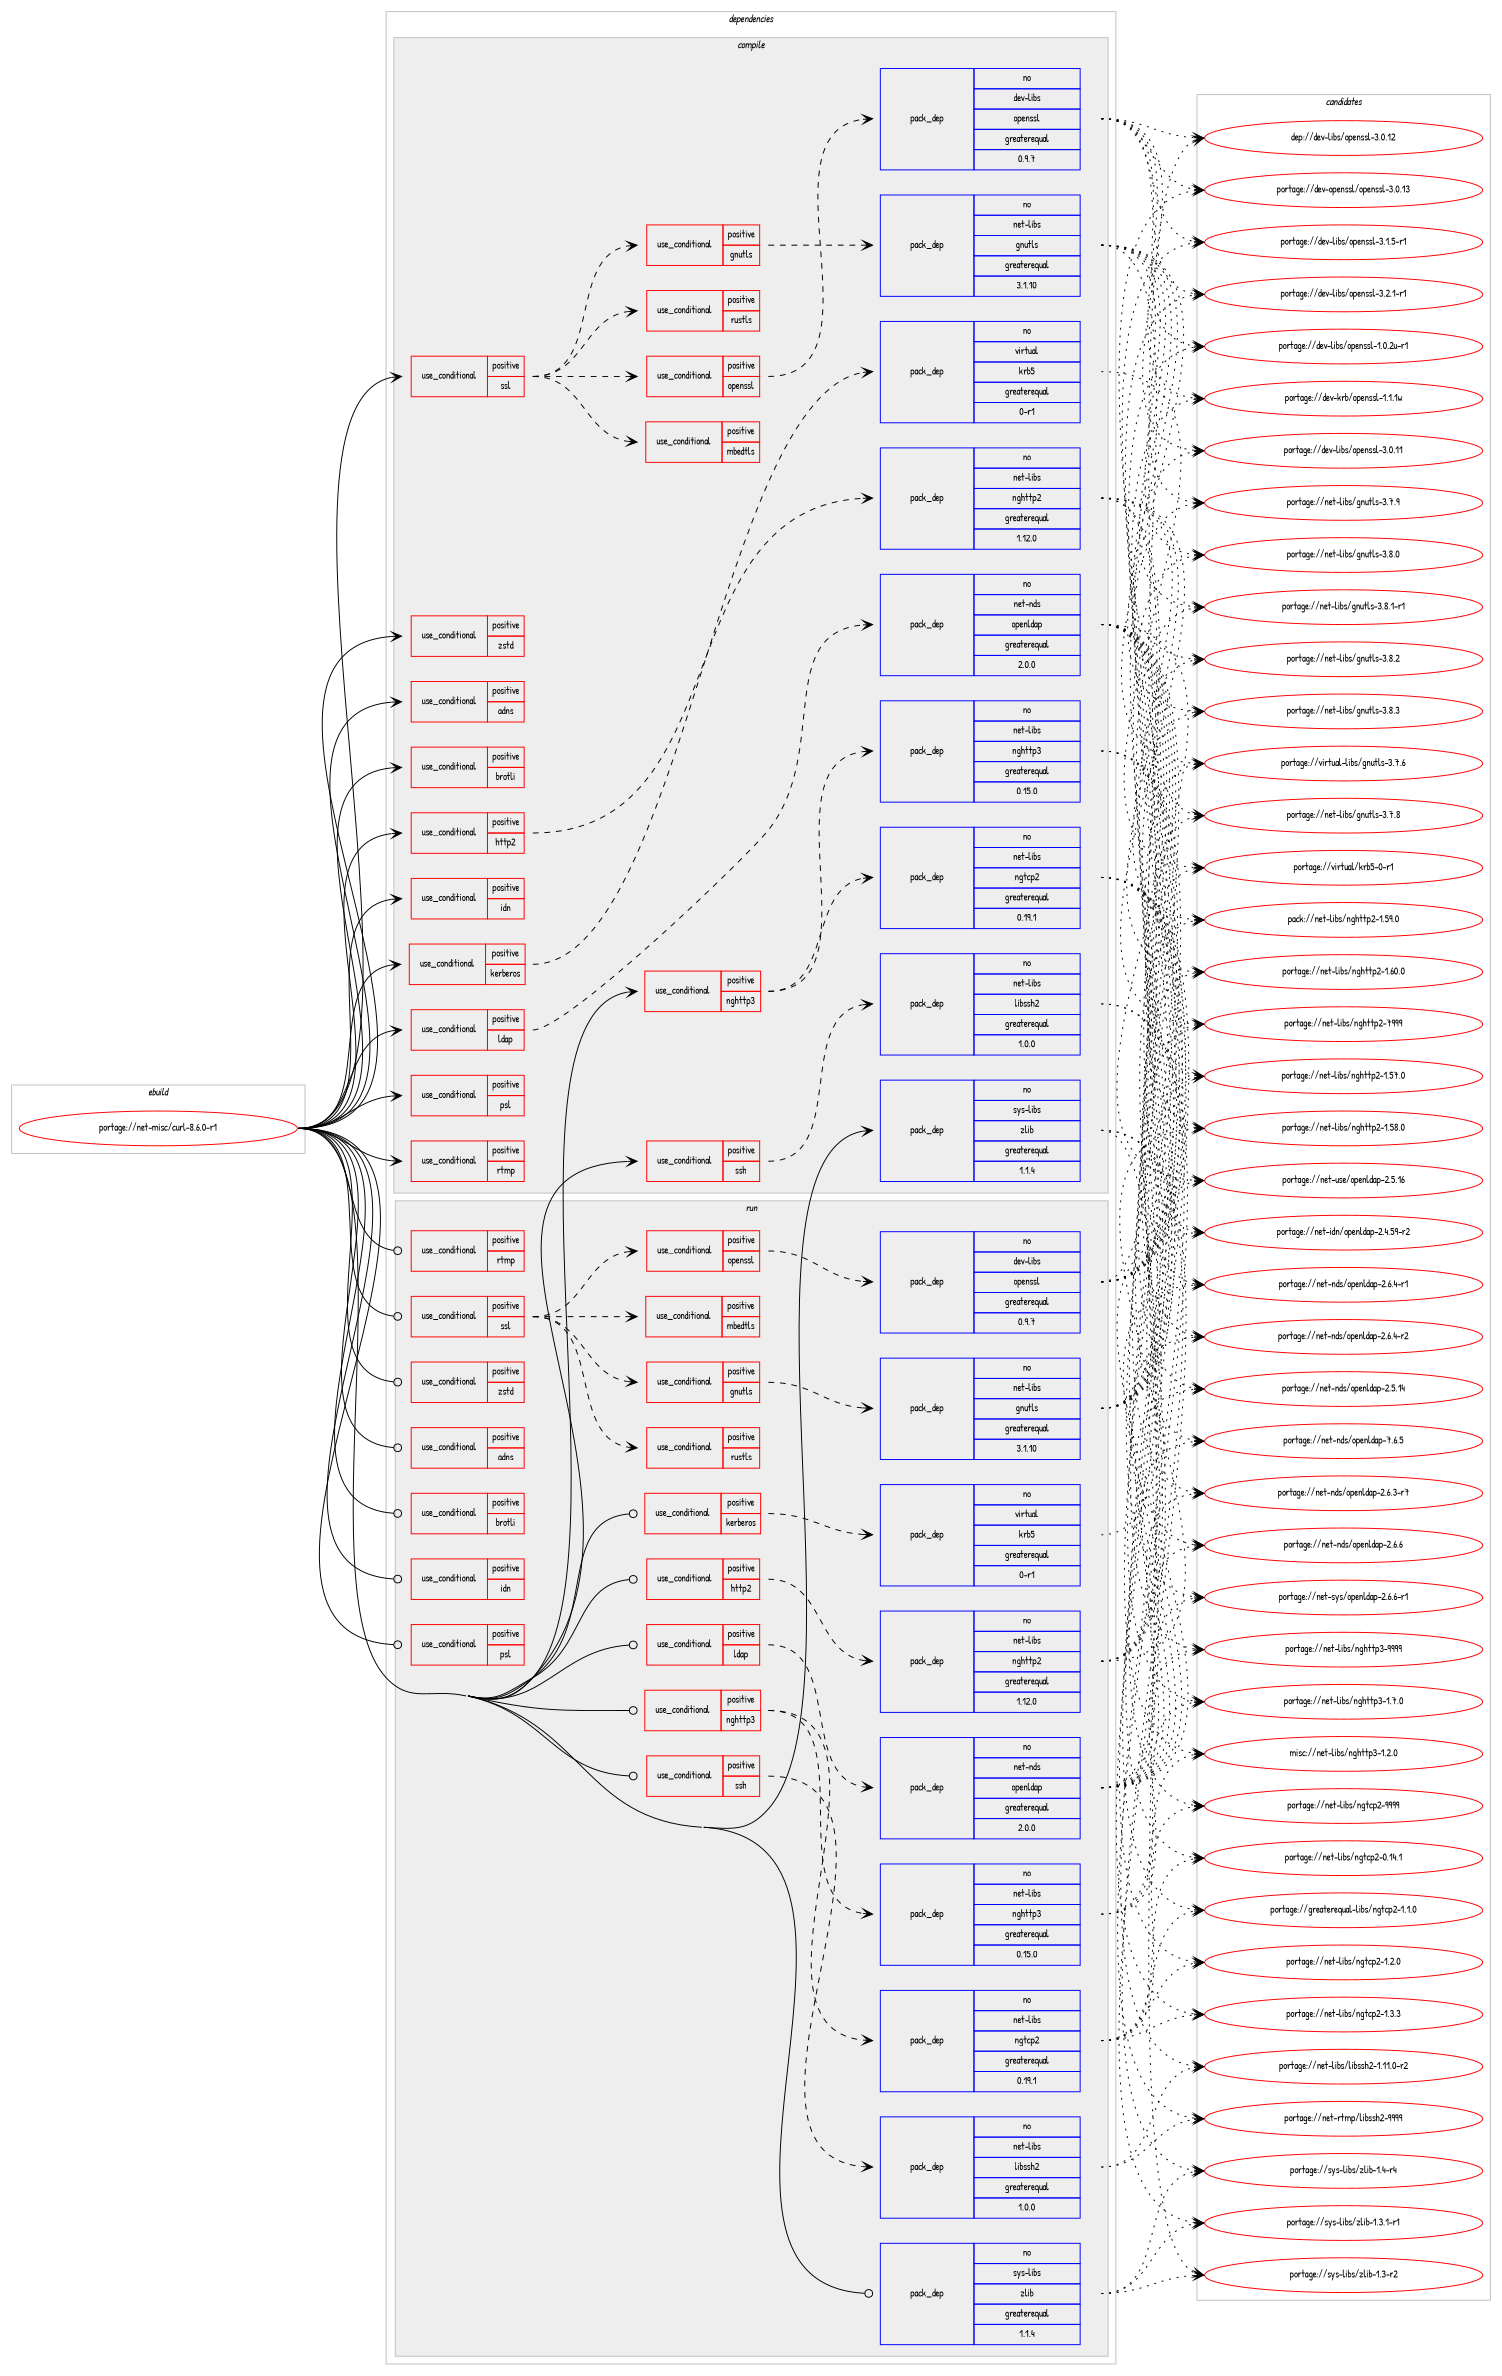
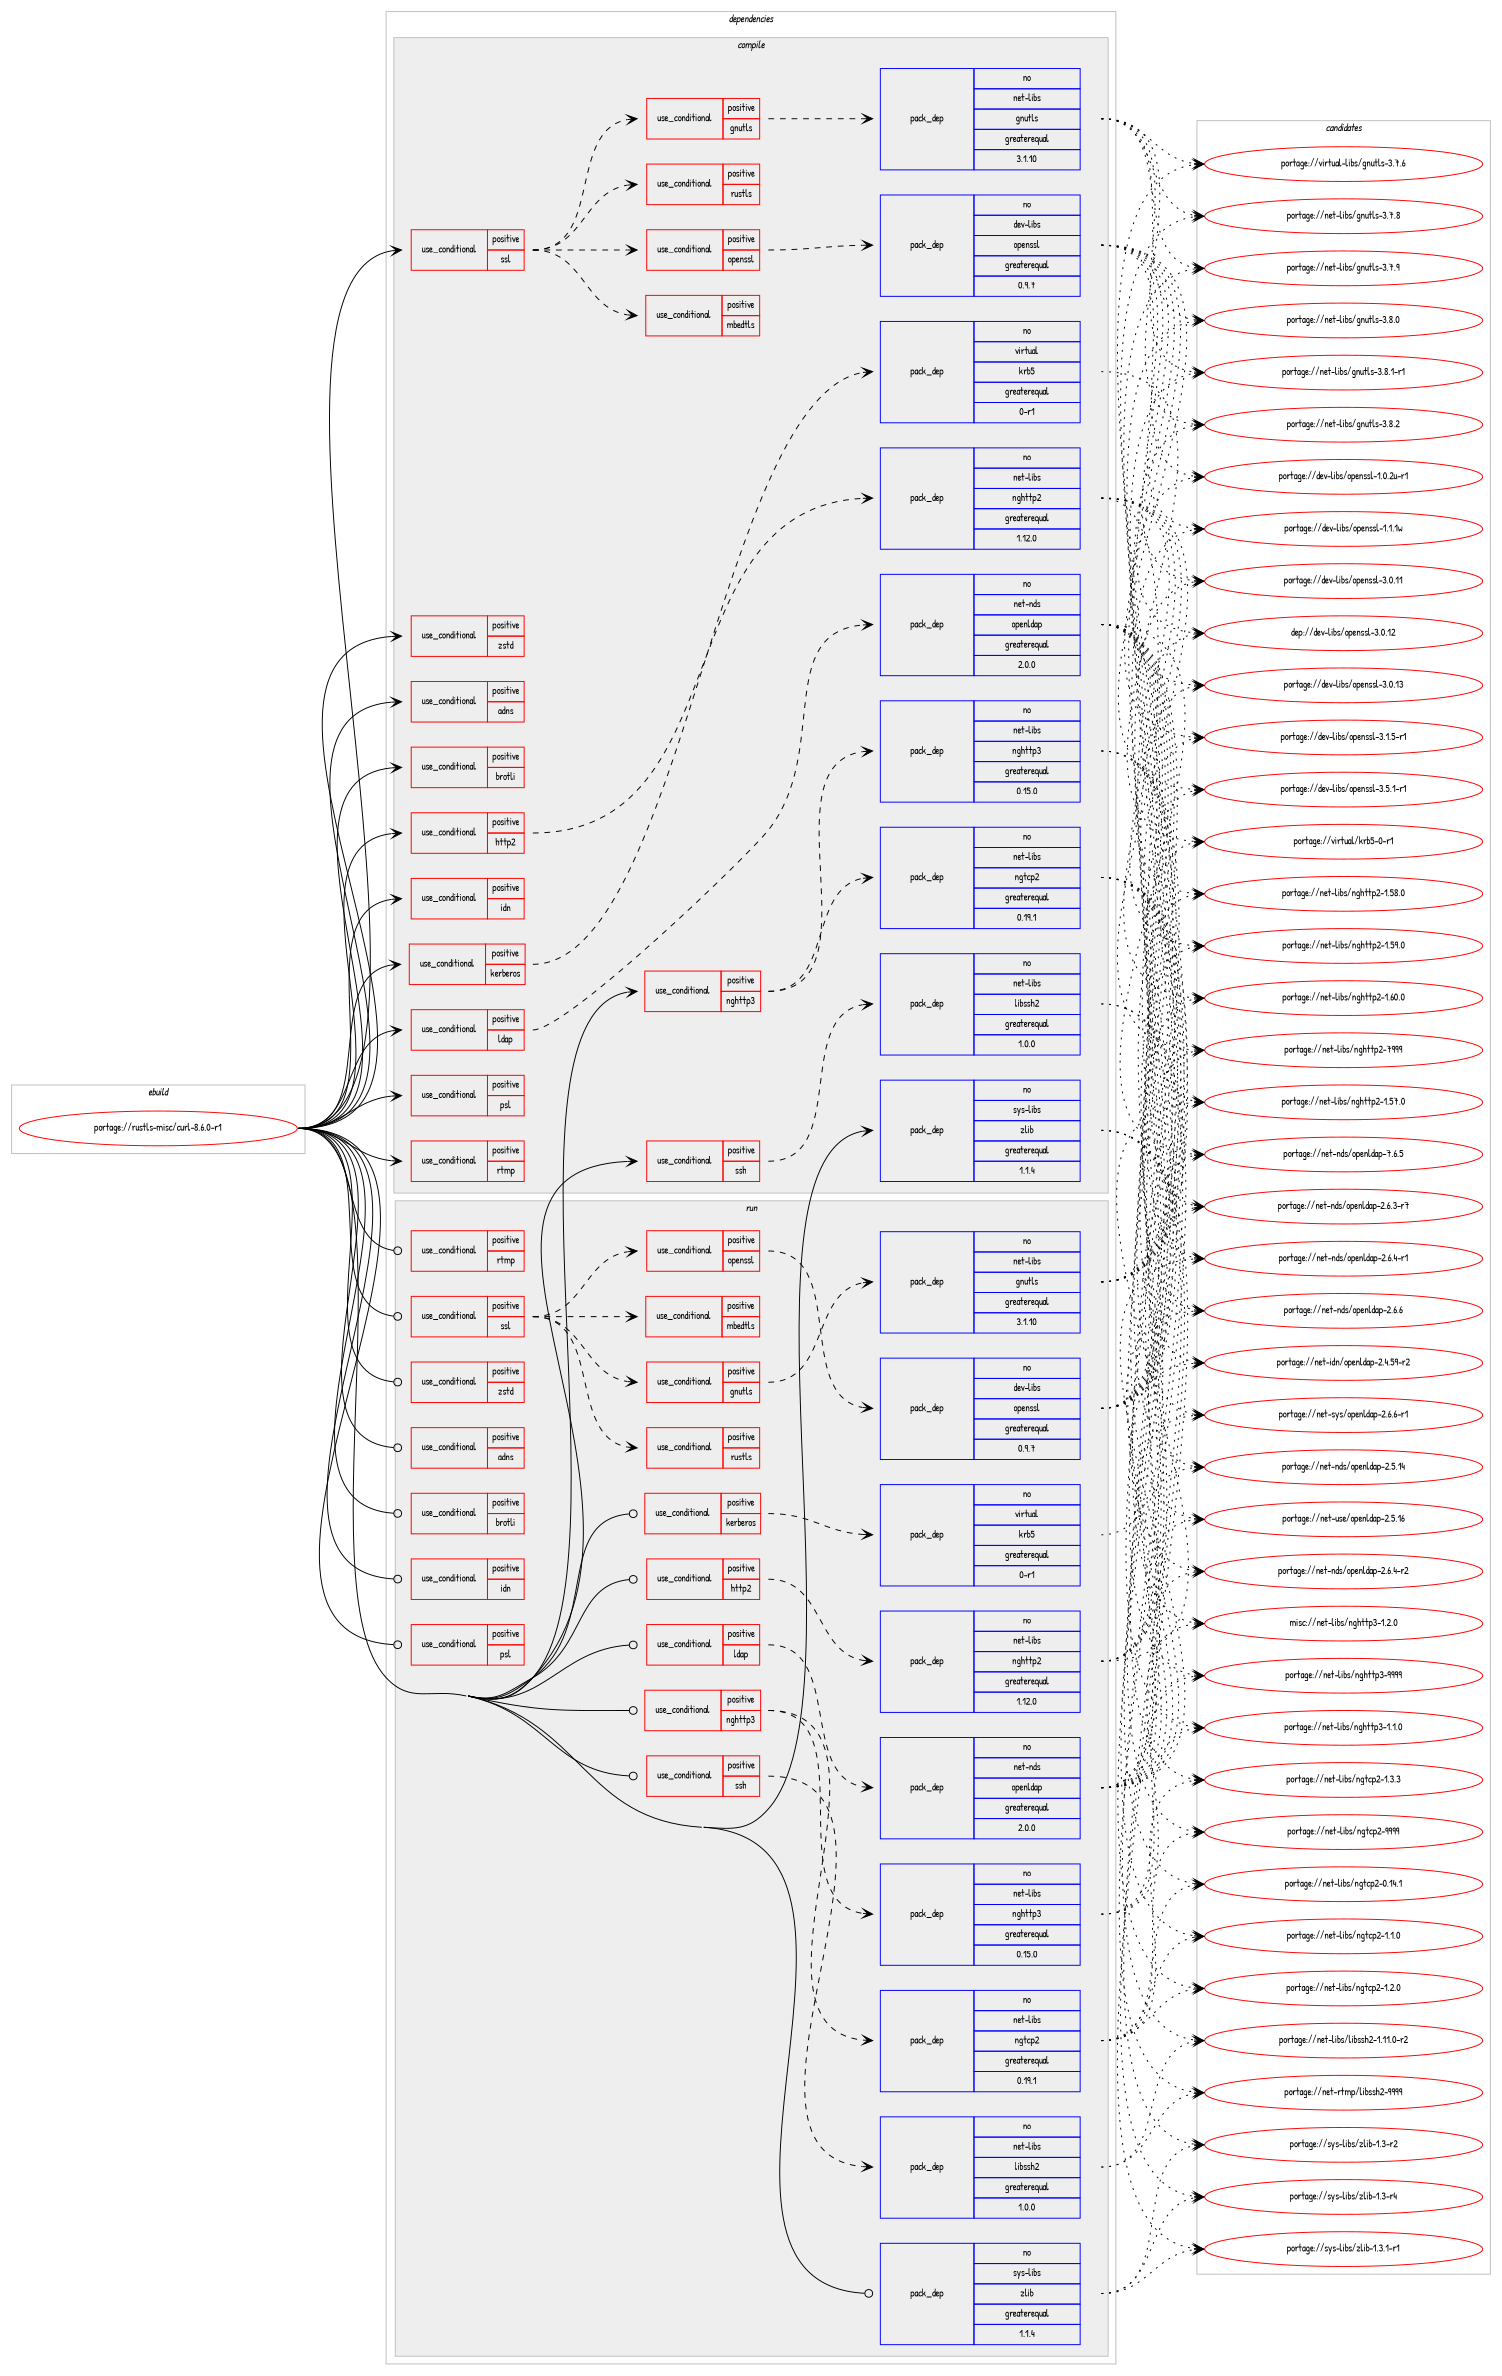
(1344, 190) -> (1344, 685)
(1344, 294) -> (1344, 790)
(1344, 399) -> (1344, 529)
(1344, 711) -> none
(1344, 920) -> (1344, 946)
(158, 1128) -> (158, 1128)
(1344, 1702) -> (1344, 1728)
(1344, 1910) -> (1344, 1936)
(1344, 2171) -> (1344, 2197)
